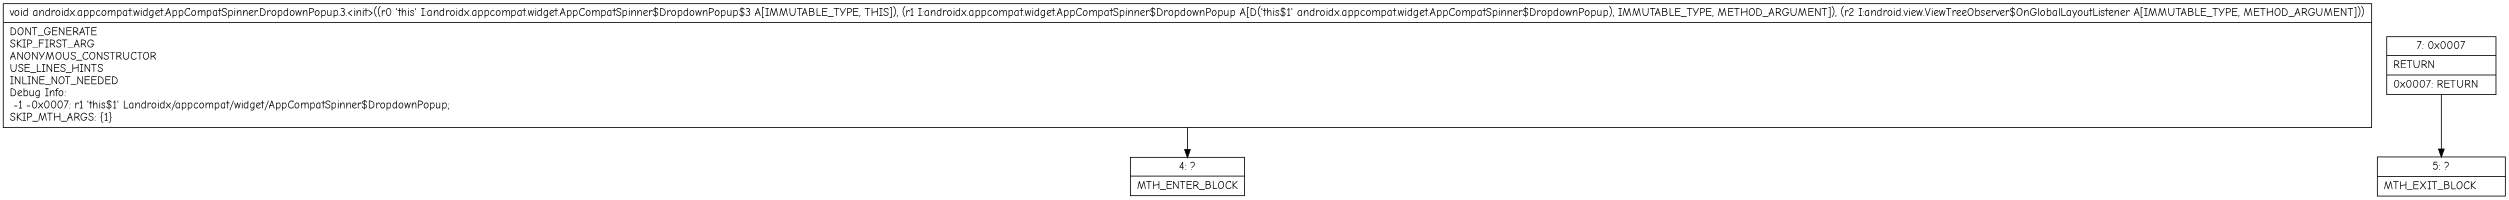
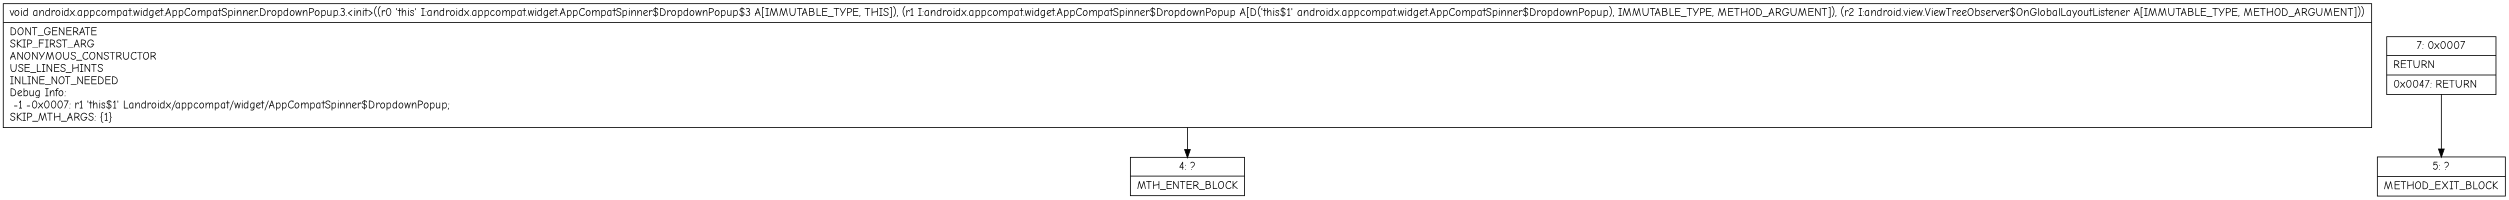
(2441, 84) -> (2441, 84)
(2430, 186) -> (2441, 186)
